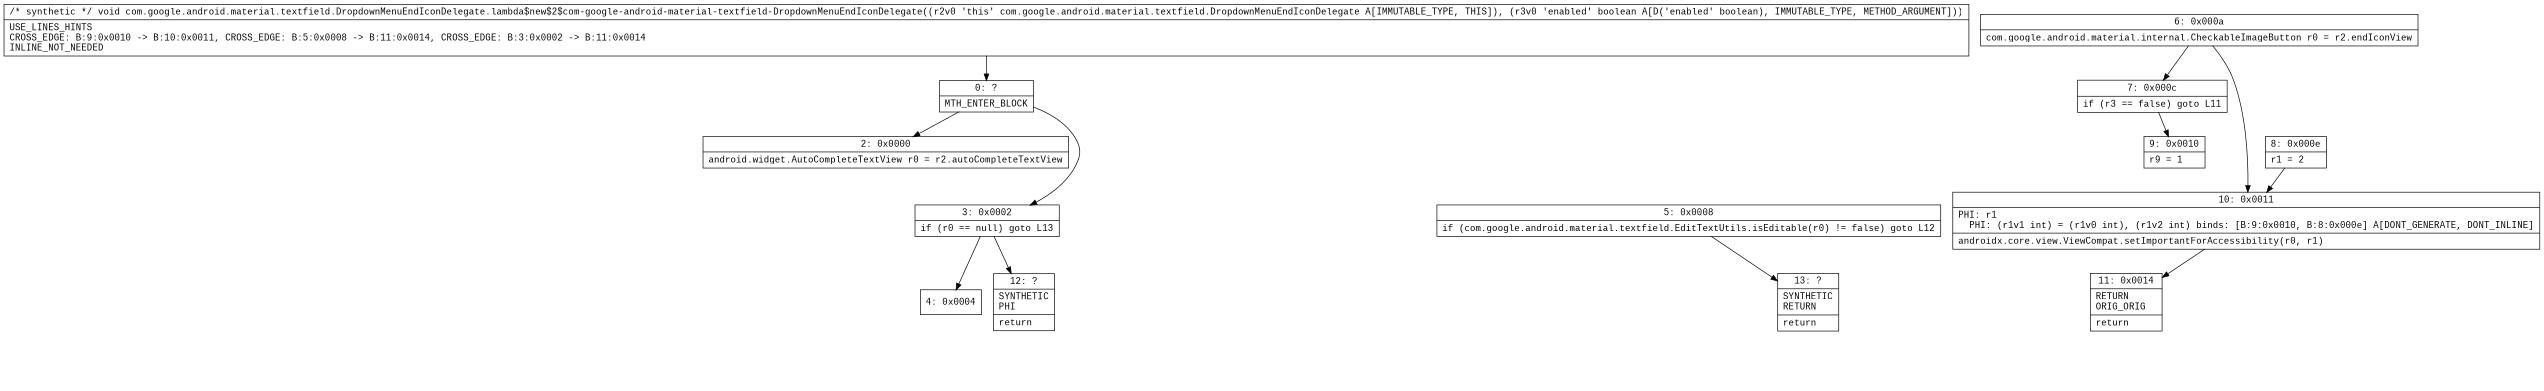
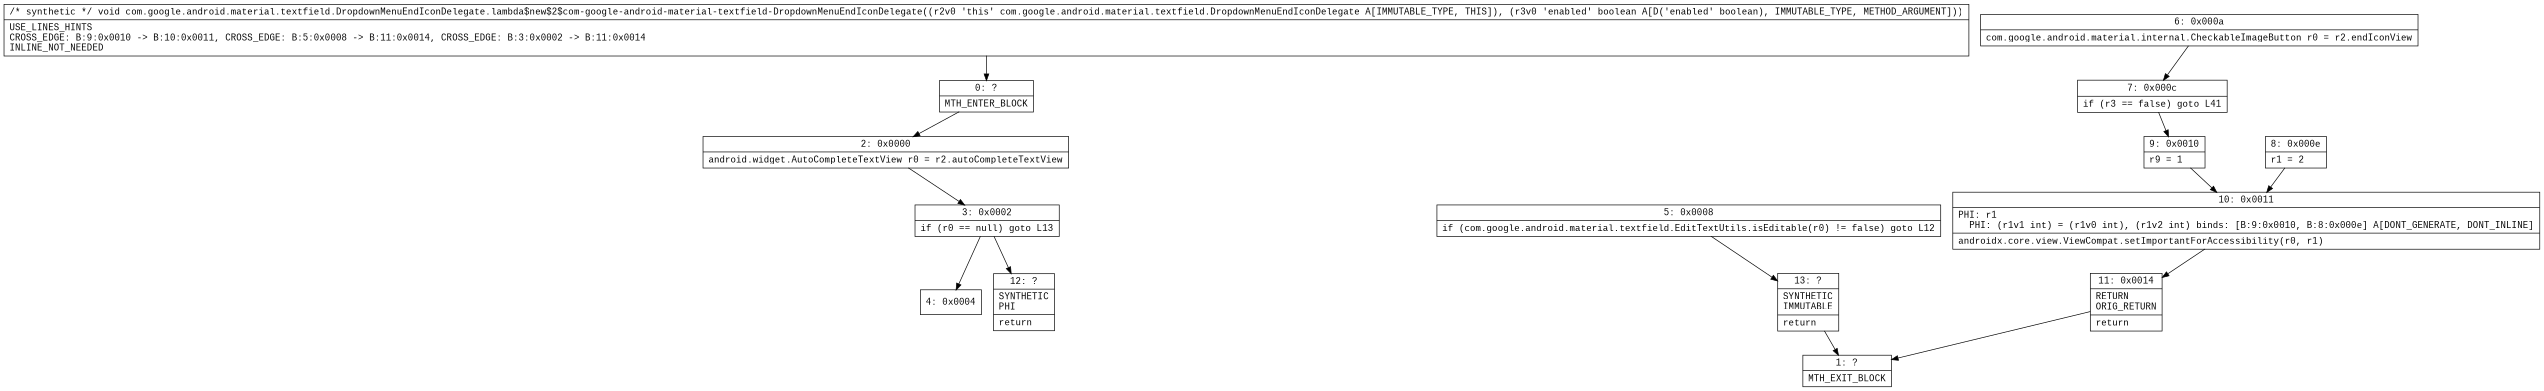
(2152, 104) -> (2152, 104)
(2242, 112) -> (2201, 178)
(1080, 153) -> (934, 185)
(1800, 307) -> (1808, 307)
(2121, 307) -> (2126, 307)
none -> (1847, 371)
